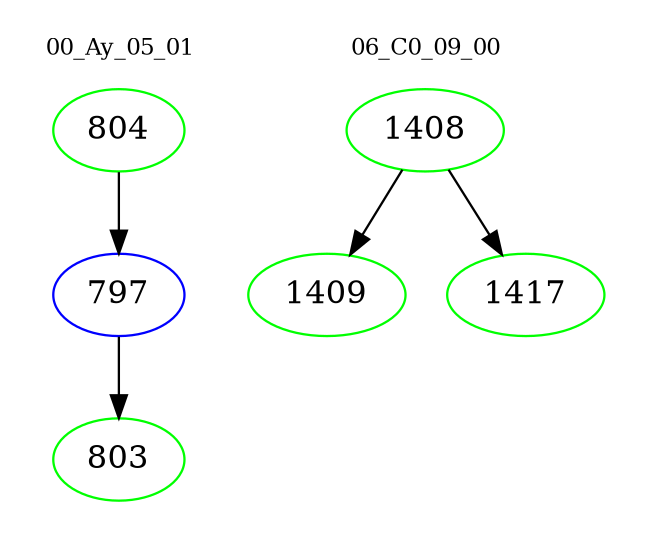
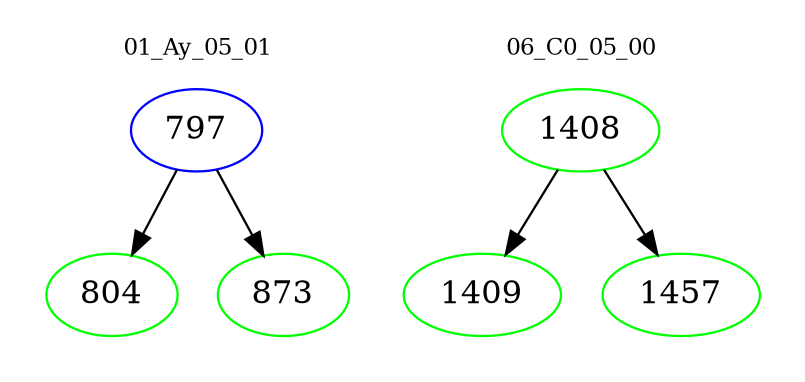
(120, 49) -> (198, 49)
(426, 49) -> (582, 49)
(119, 201) -> (160, 202)
(526, 295) -> (681, 295)
(119, 460) -> (283, 295)
